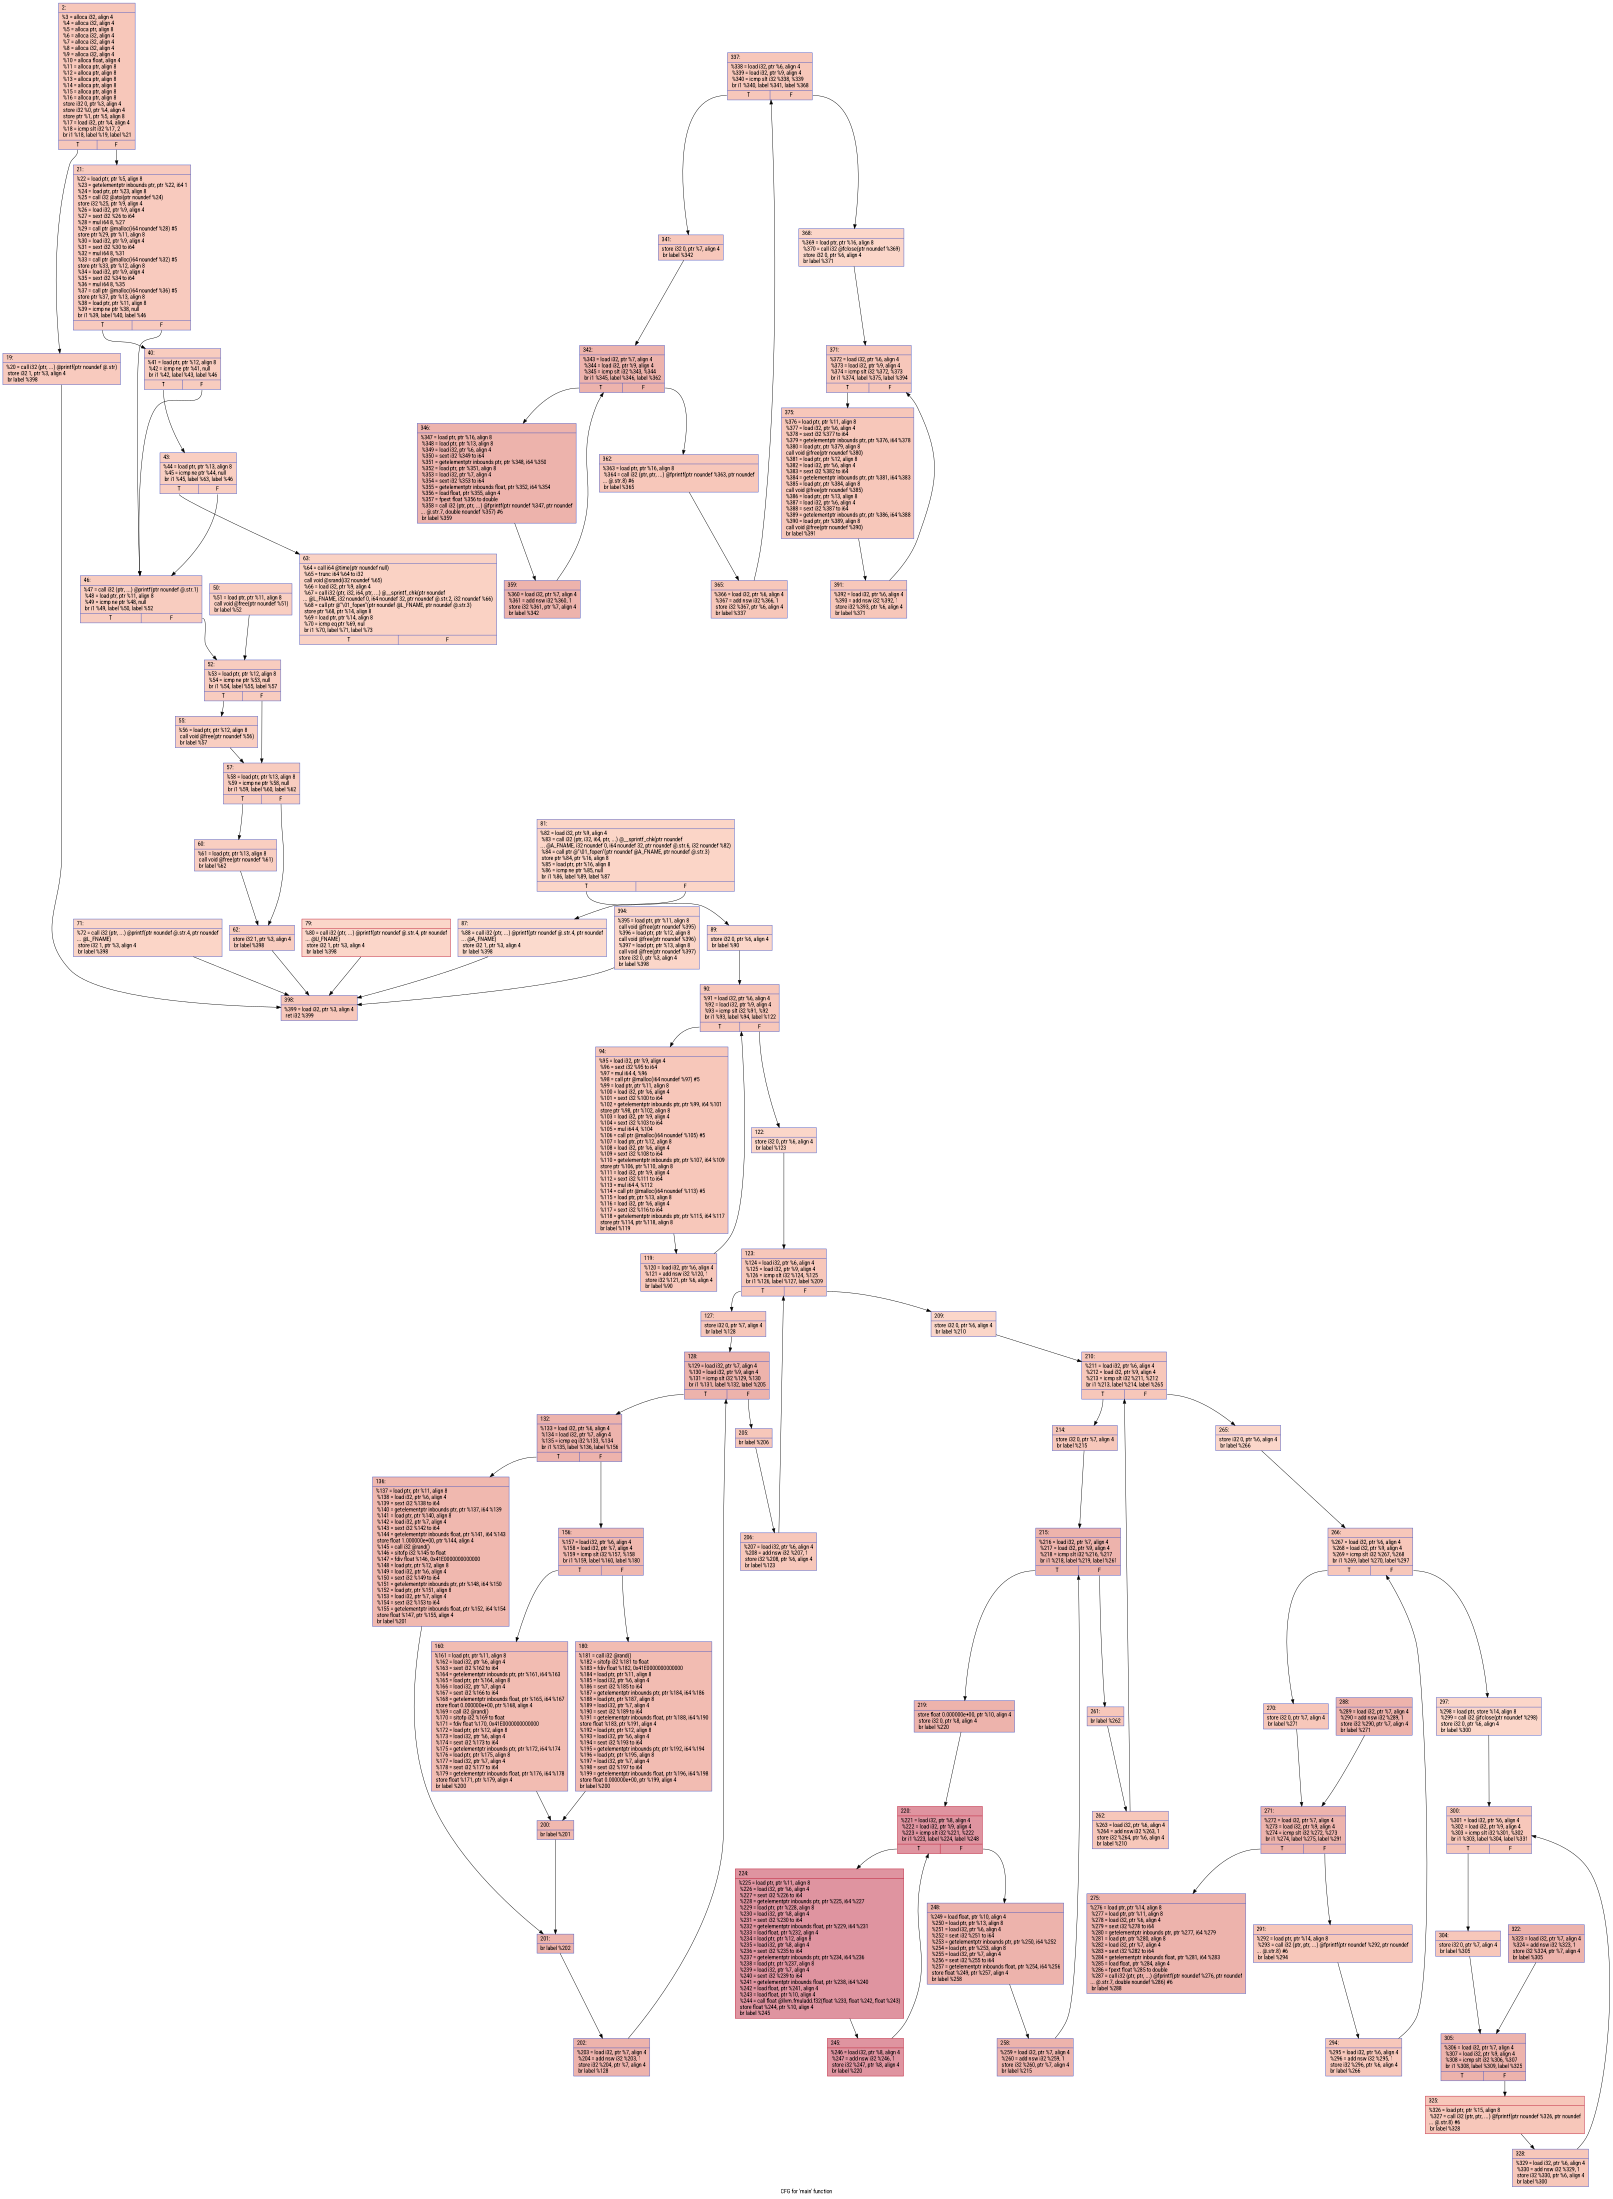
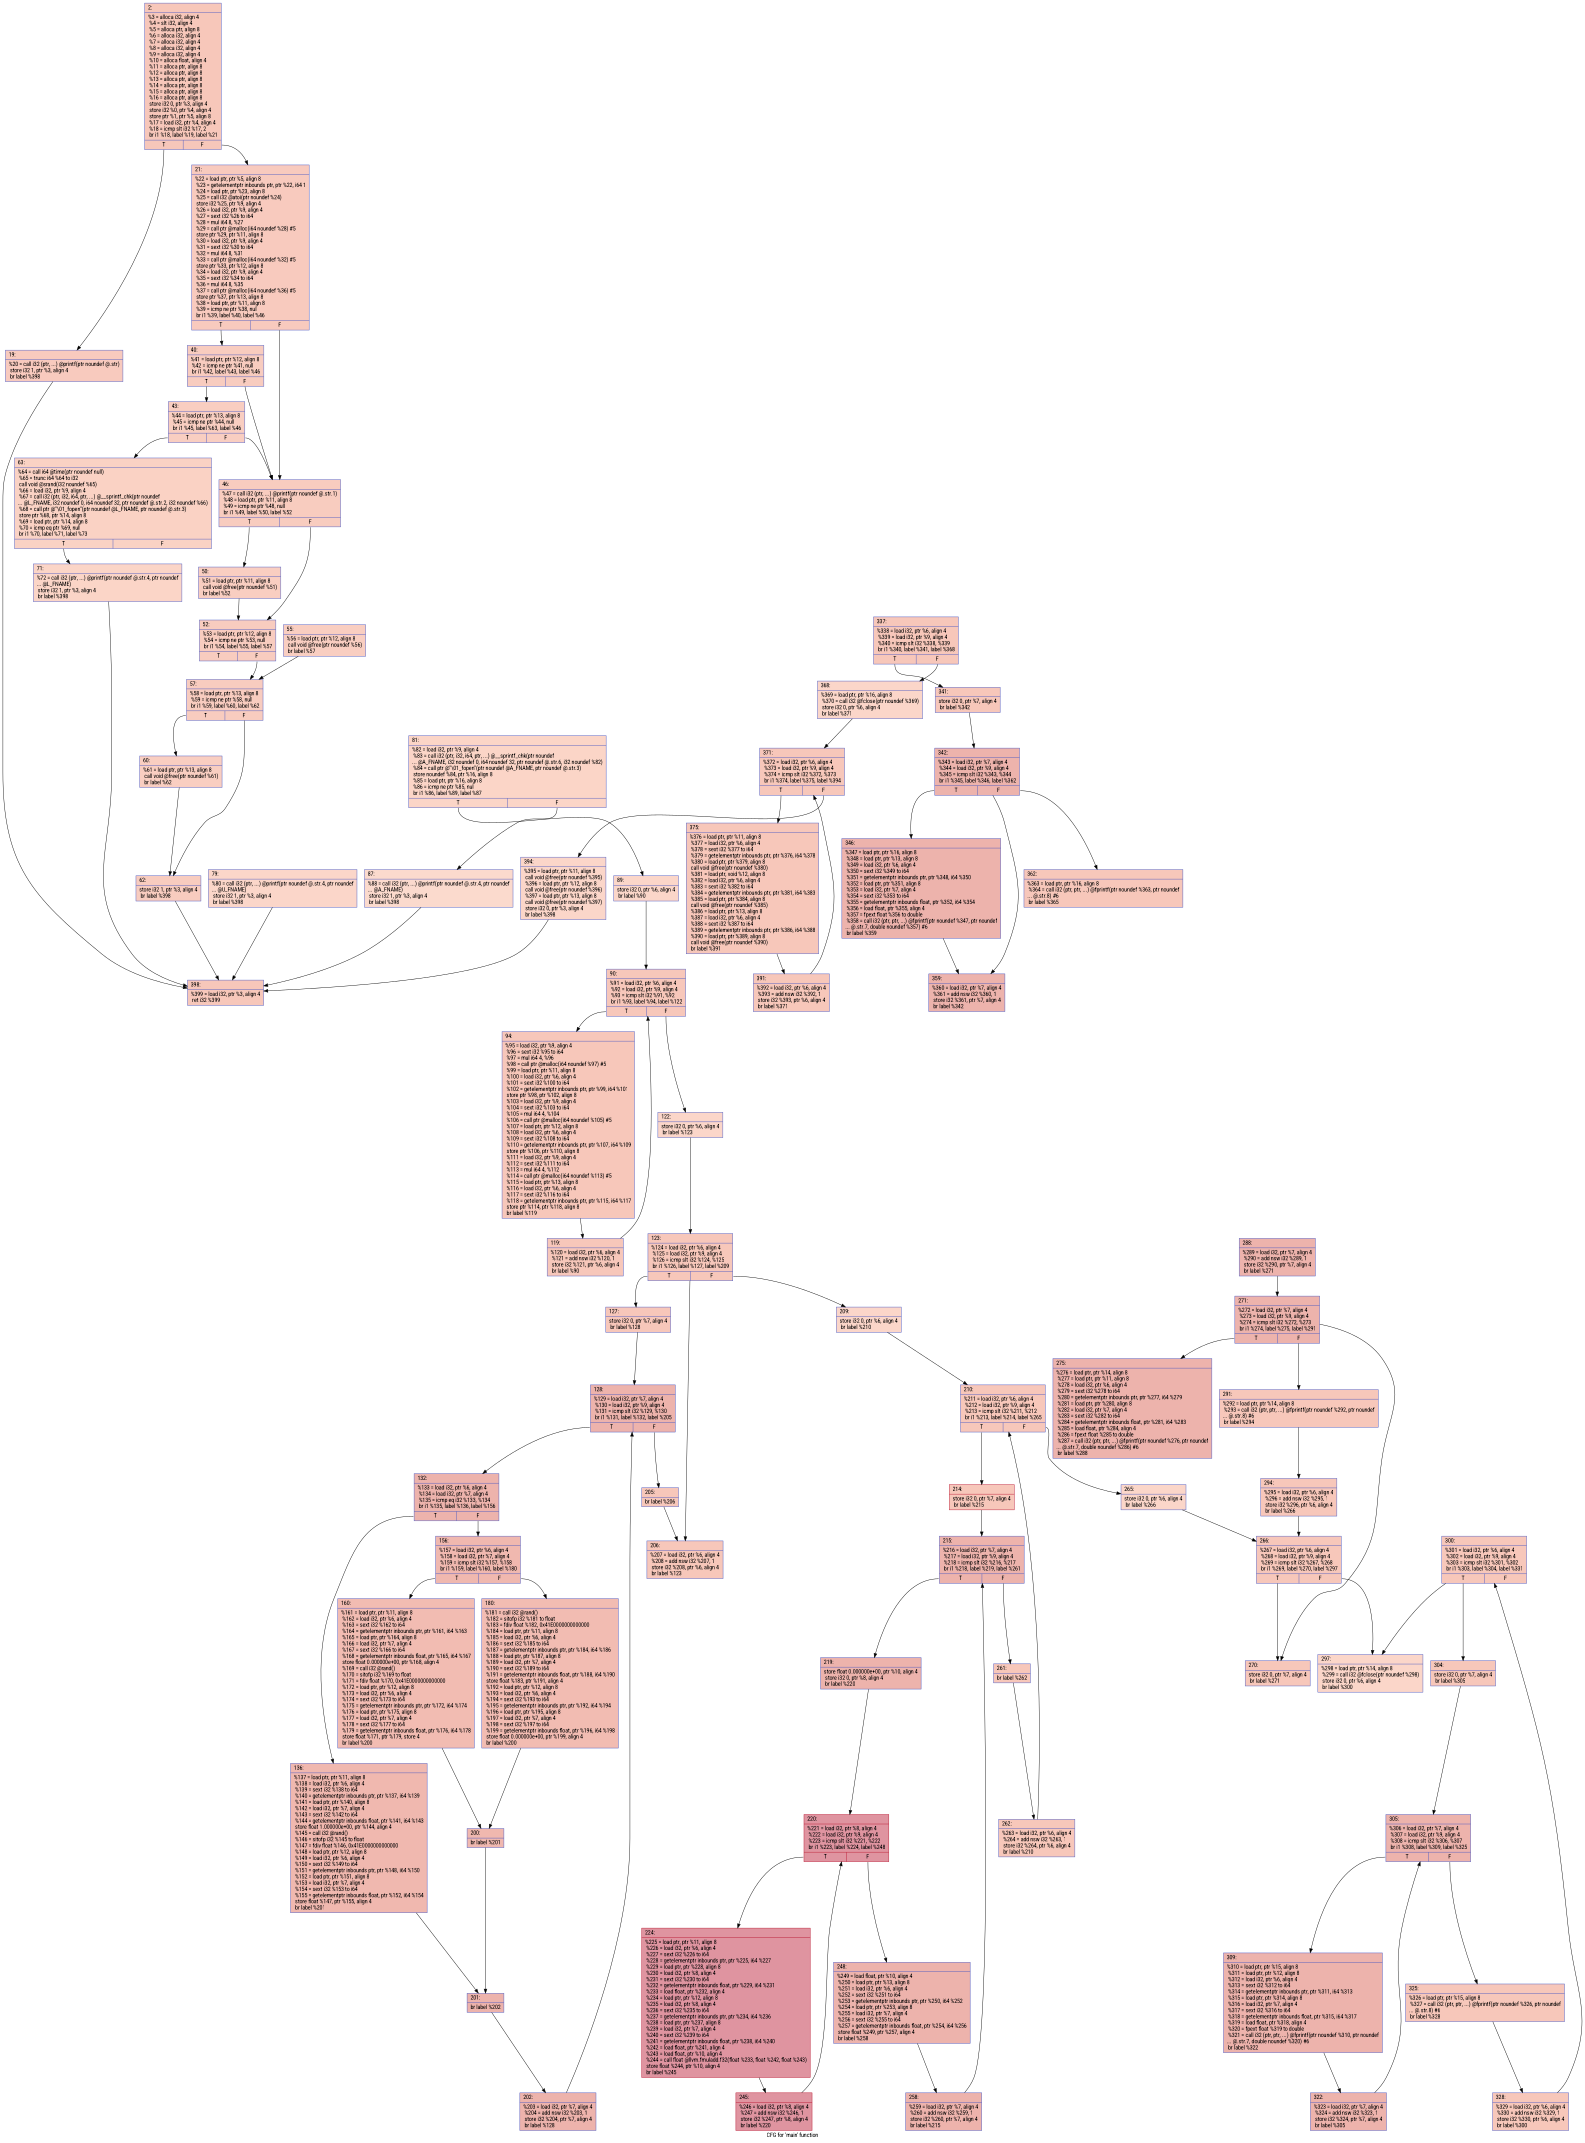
(88, 23) -> (170, 23)
(821, 459) -> (727, 874)
(588, 491) -> (1018, 884)
none -> (248, 545)
none -> (65, 555)
(749, 599) -> none
(223, 707) -> none
none -> (700, 816)
(575, 858) -> (452, 775)
(376, 938) -> (283, 888)
(781, 1417) -> (688, 1409)
(1085, 1438) -> (982, 1497)
(1478, 1712) -> (1357, 1669)
(1299, 1766) -> (1379, 1488)
(1489, 1769) -> (1412, 1614)
(473, 1780) -> (380, 1737)
none -> (1303, 2003)
(1505, 2115) -> (1485, 2003)
